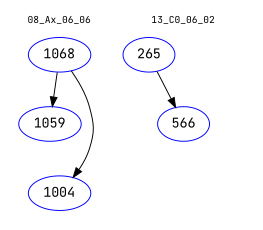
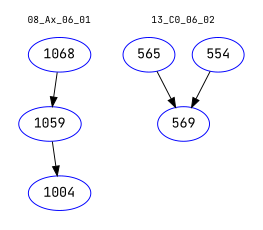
(60, 21) -> (60, 21)
(149, 55) -> (149, 55)
none -> (218, 55)
(92, 119) -> (54, 154)
(184, 124) -> (184, 124)
